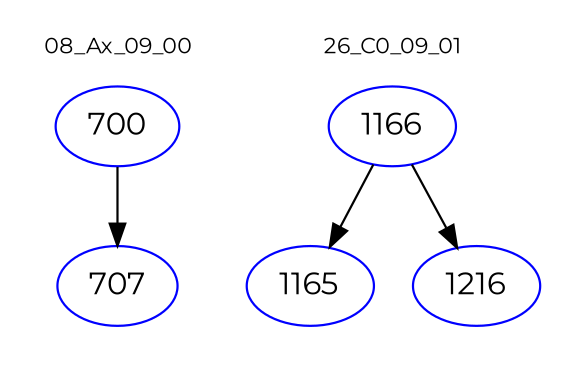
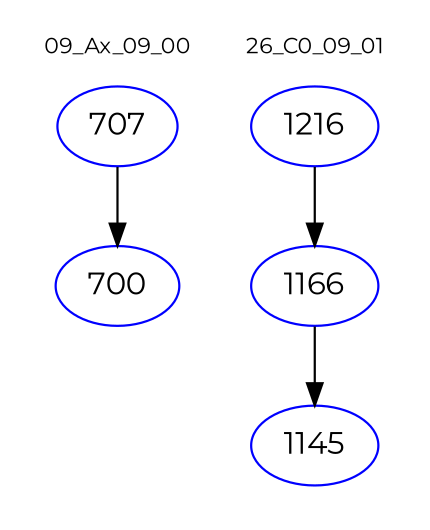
(119, 48) -> (119, 48)
(117, 195) -> (117, 195)
(429, 196) -> (315, 195)
(310, 286) -> (315, 446)
